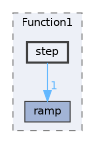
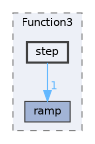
(47, 23) -> (47, 23)
